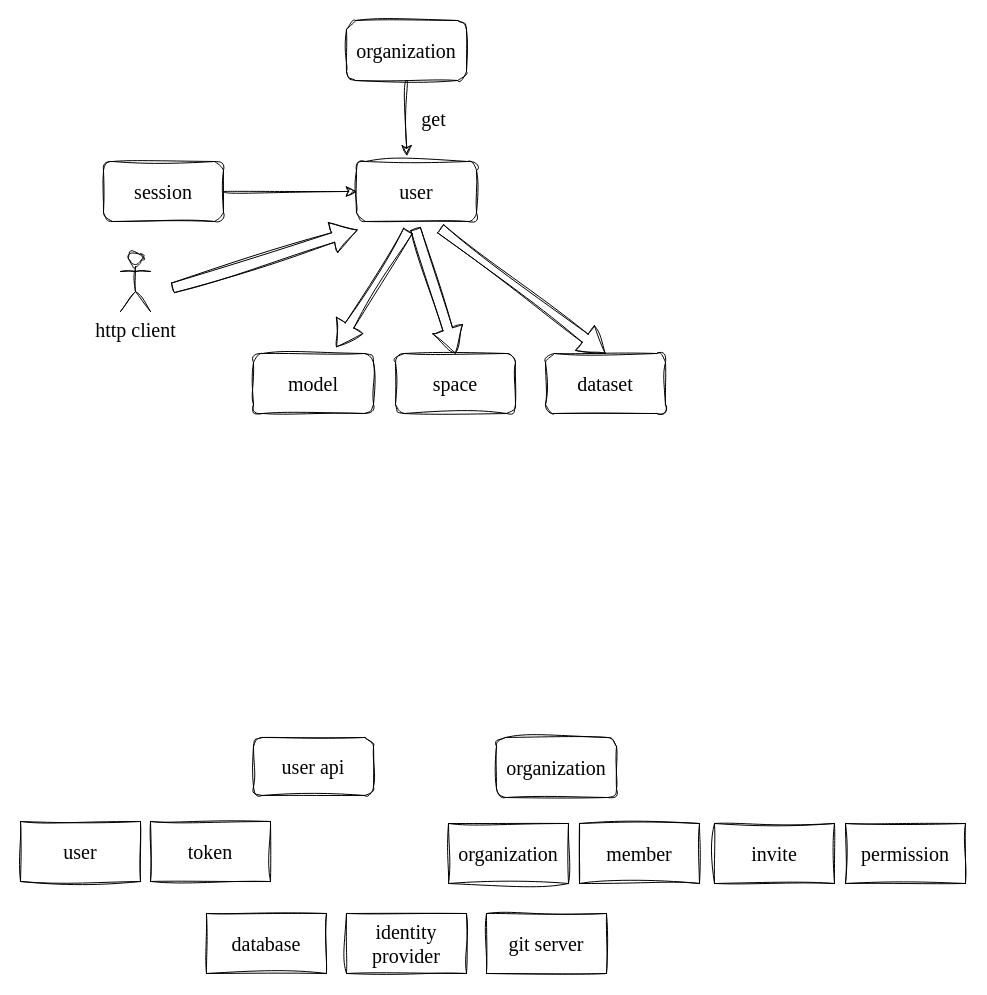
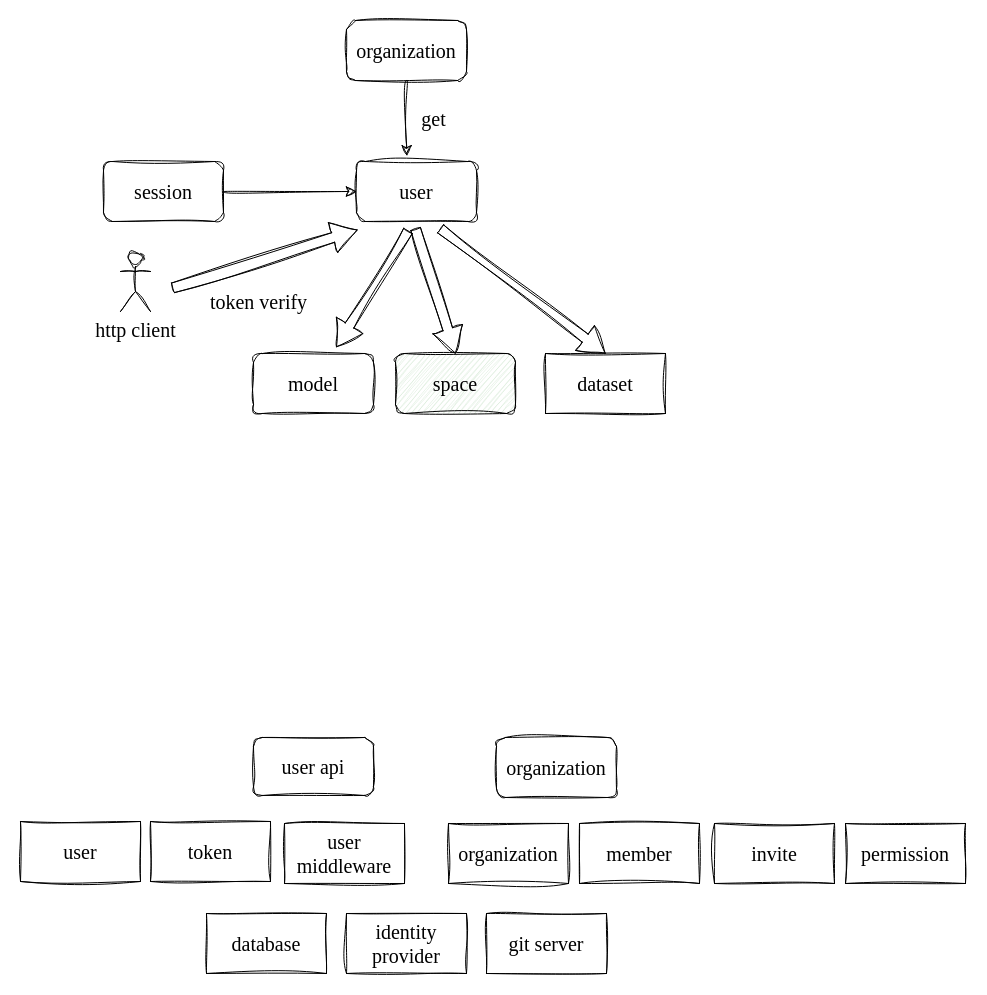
none -> (258, 302)
(456, 384) -> (456, 384)
(606, 384) -> (606, 384)
none -> (345, 854)
